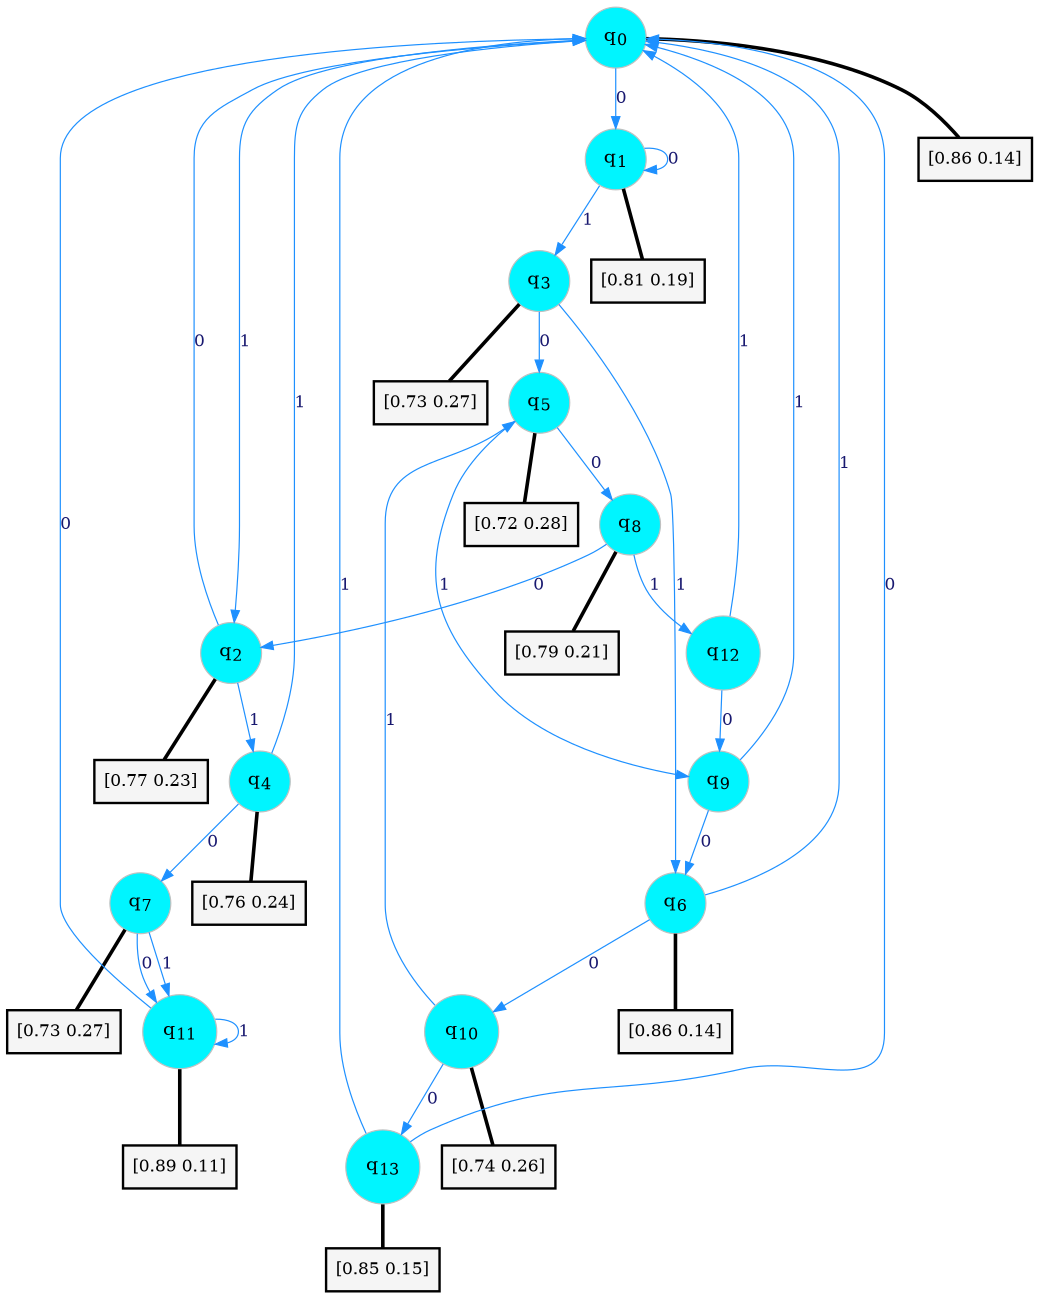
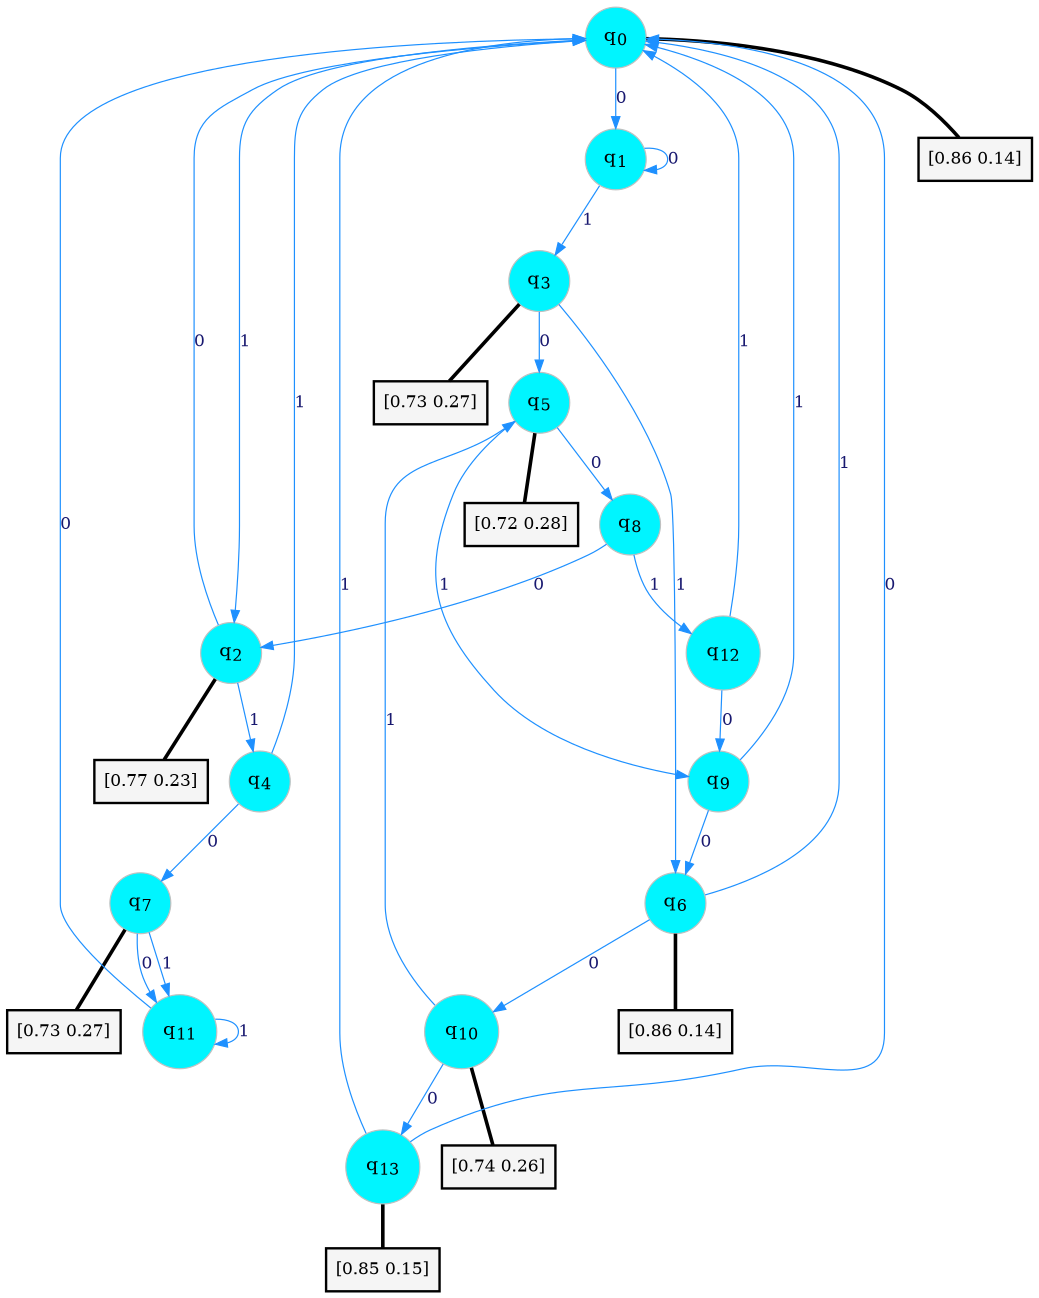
(648, 281) -> none
(562, 653) -> none
(249, 903) -> none
(180, 1167) -> none
